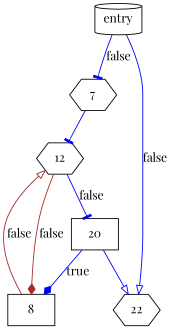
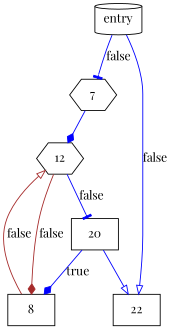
(78, 125) -> (79, 122)
(137, 310) -> (137, 310)
